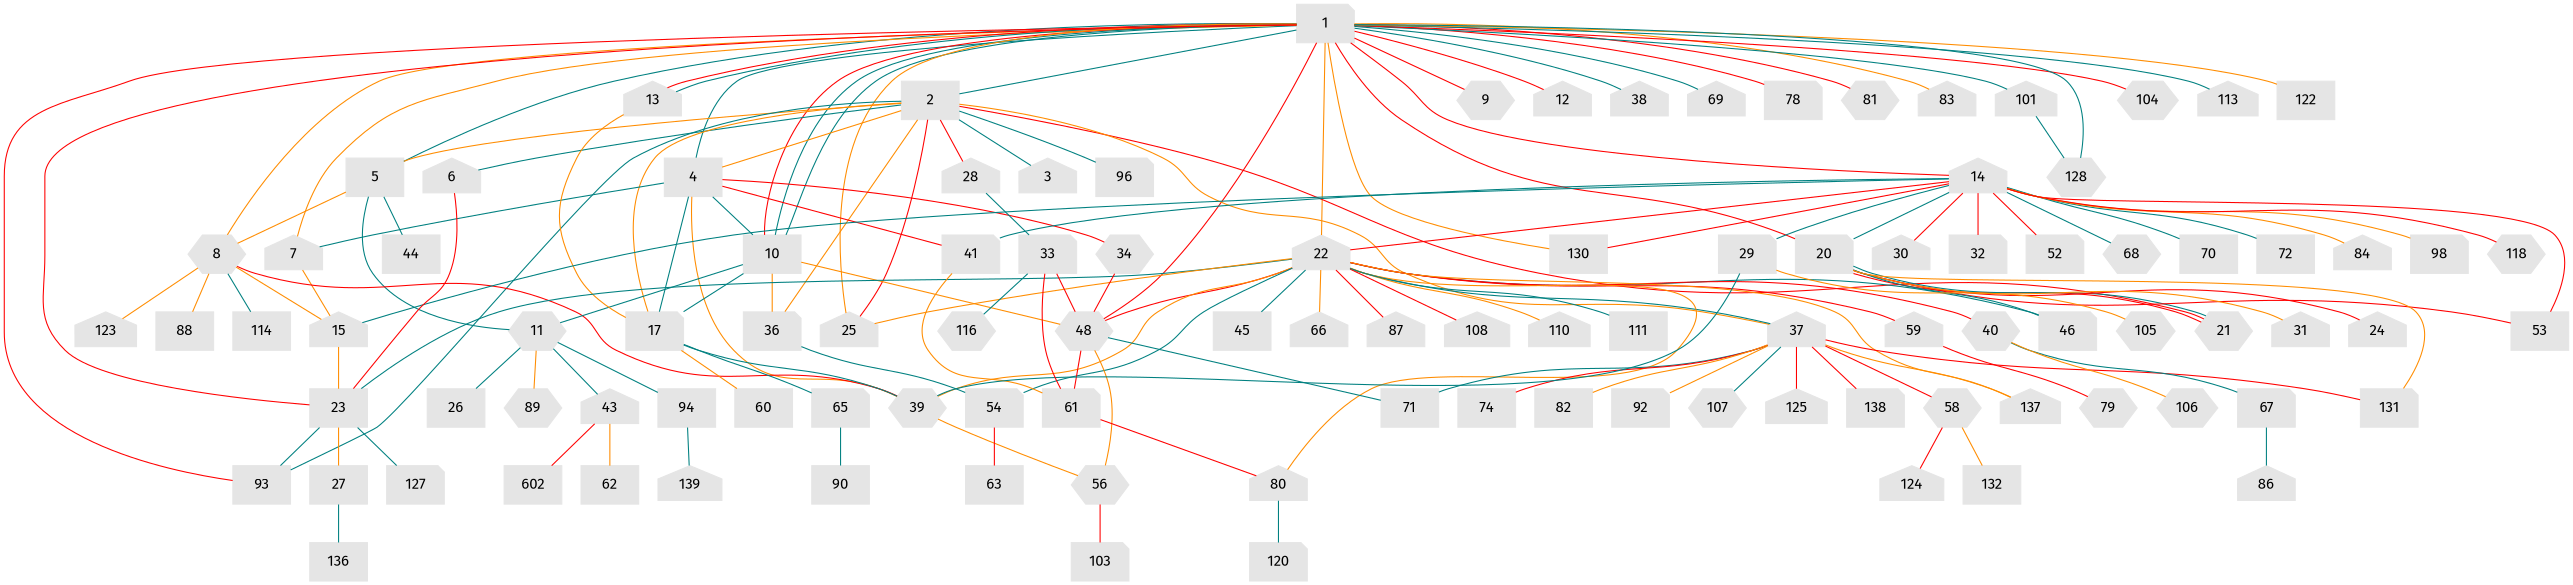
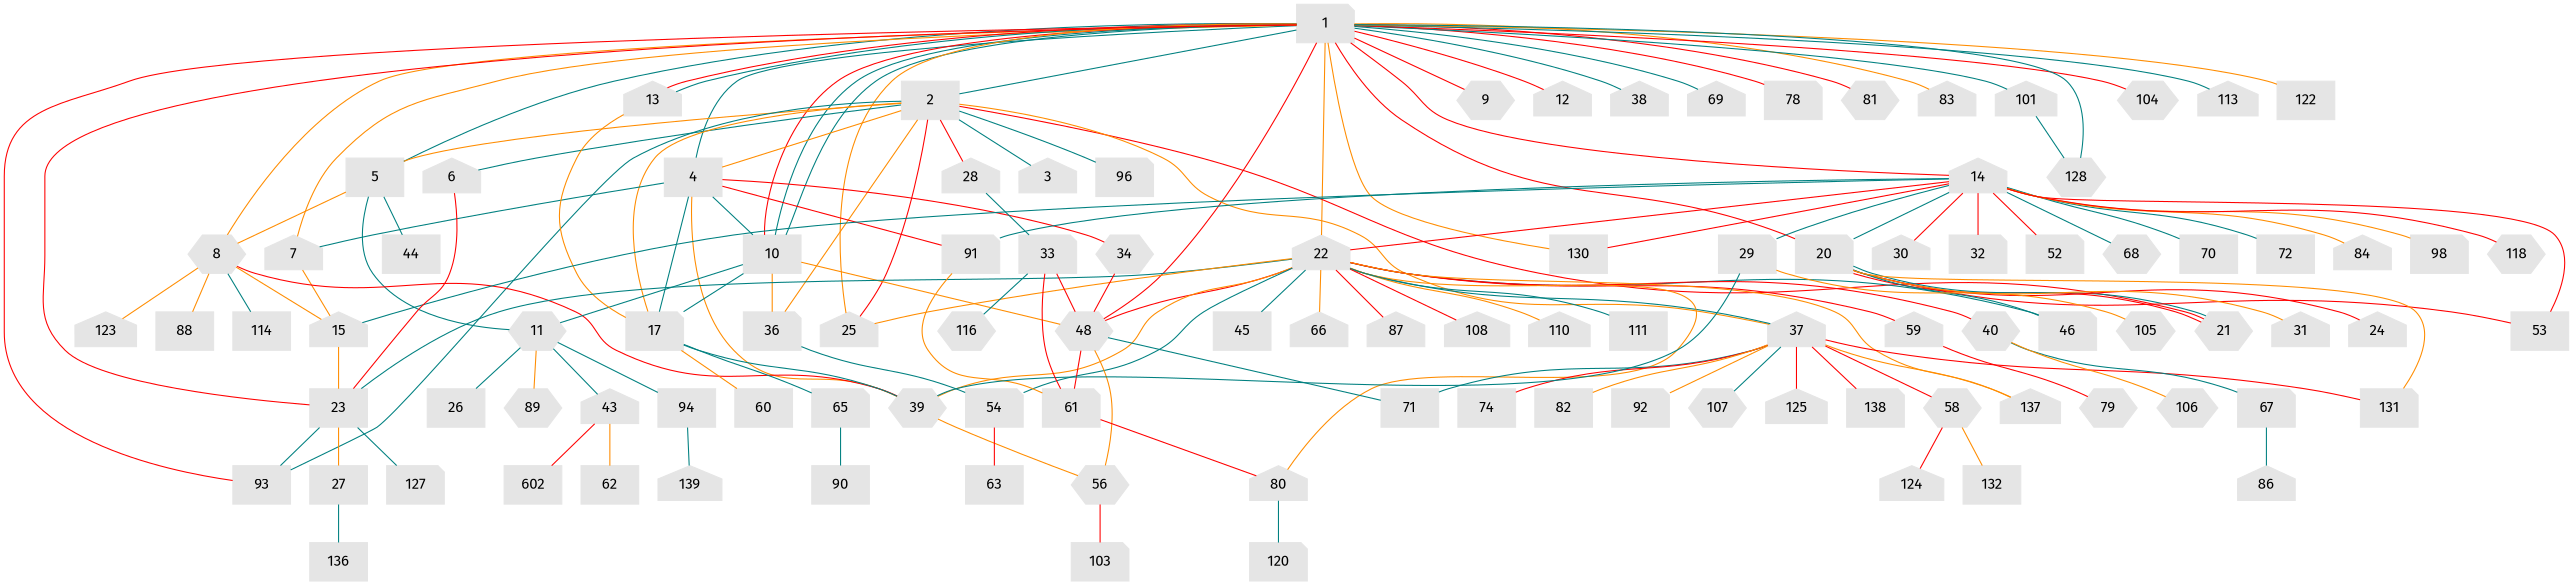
(971, 254) -> (971, 254)
